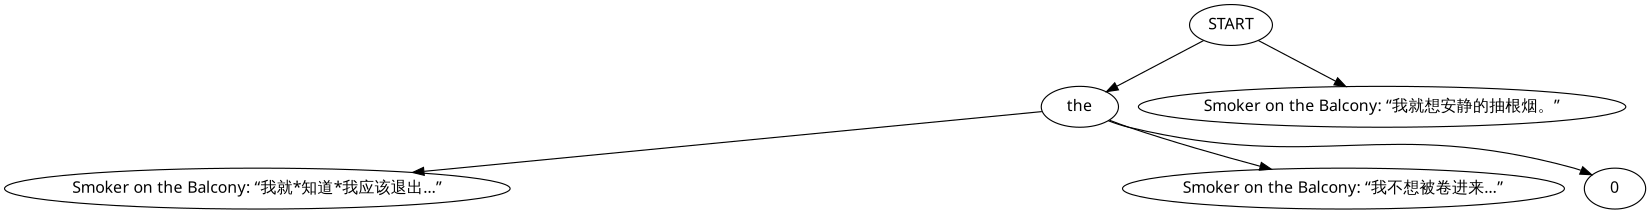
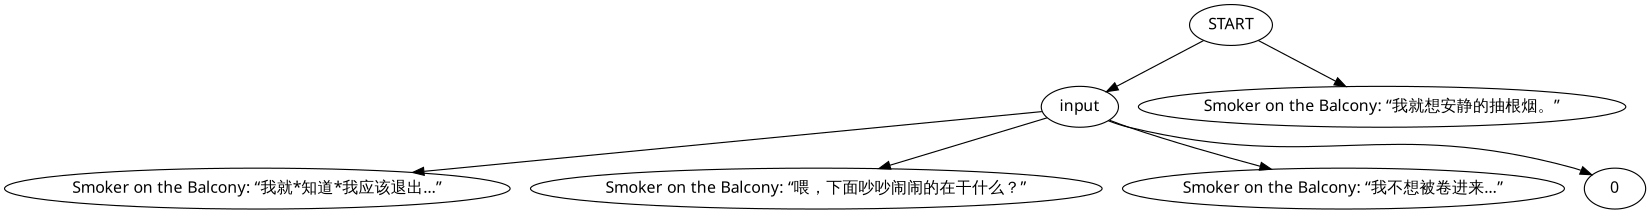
(1080, 107) -> (1080, 107)
none -> (816, 189)
